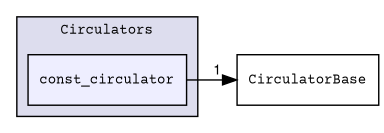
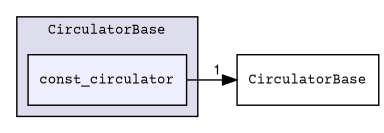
(107, 30) -> (107, 30)
